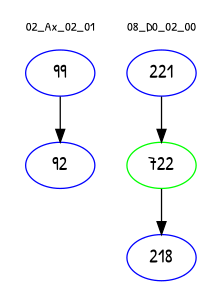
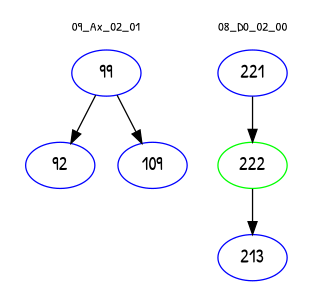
(61, 28) -> (106, 28)
none -> (153, 165)
(162, 165) -> (253, 165)
(162, 258) -> (253, 258)
